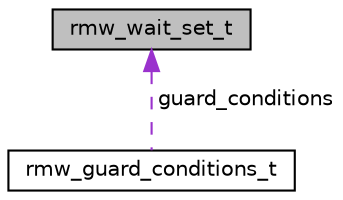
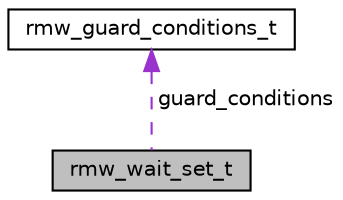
(152, 111) -> (152, 111)
